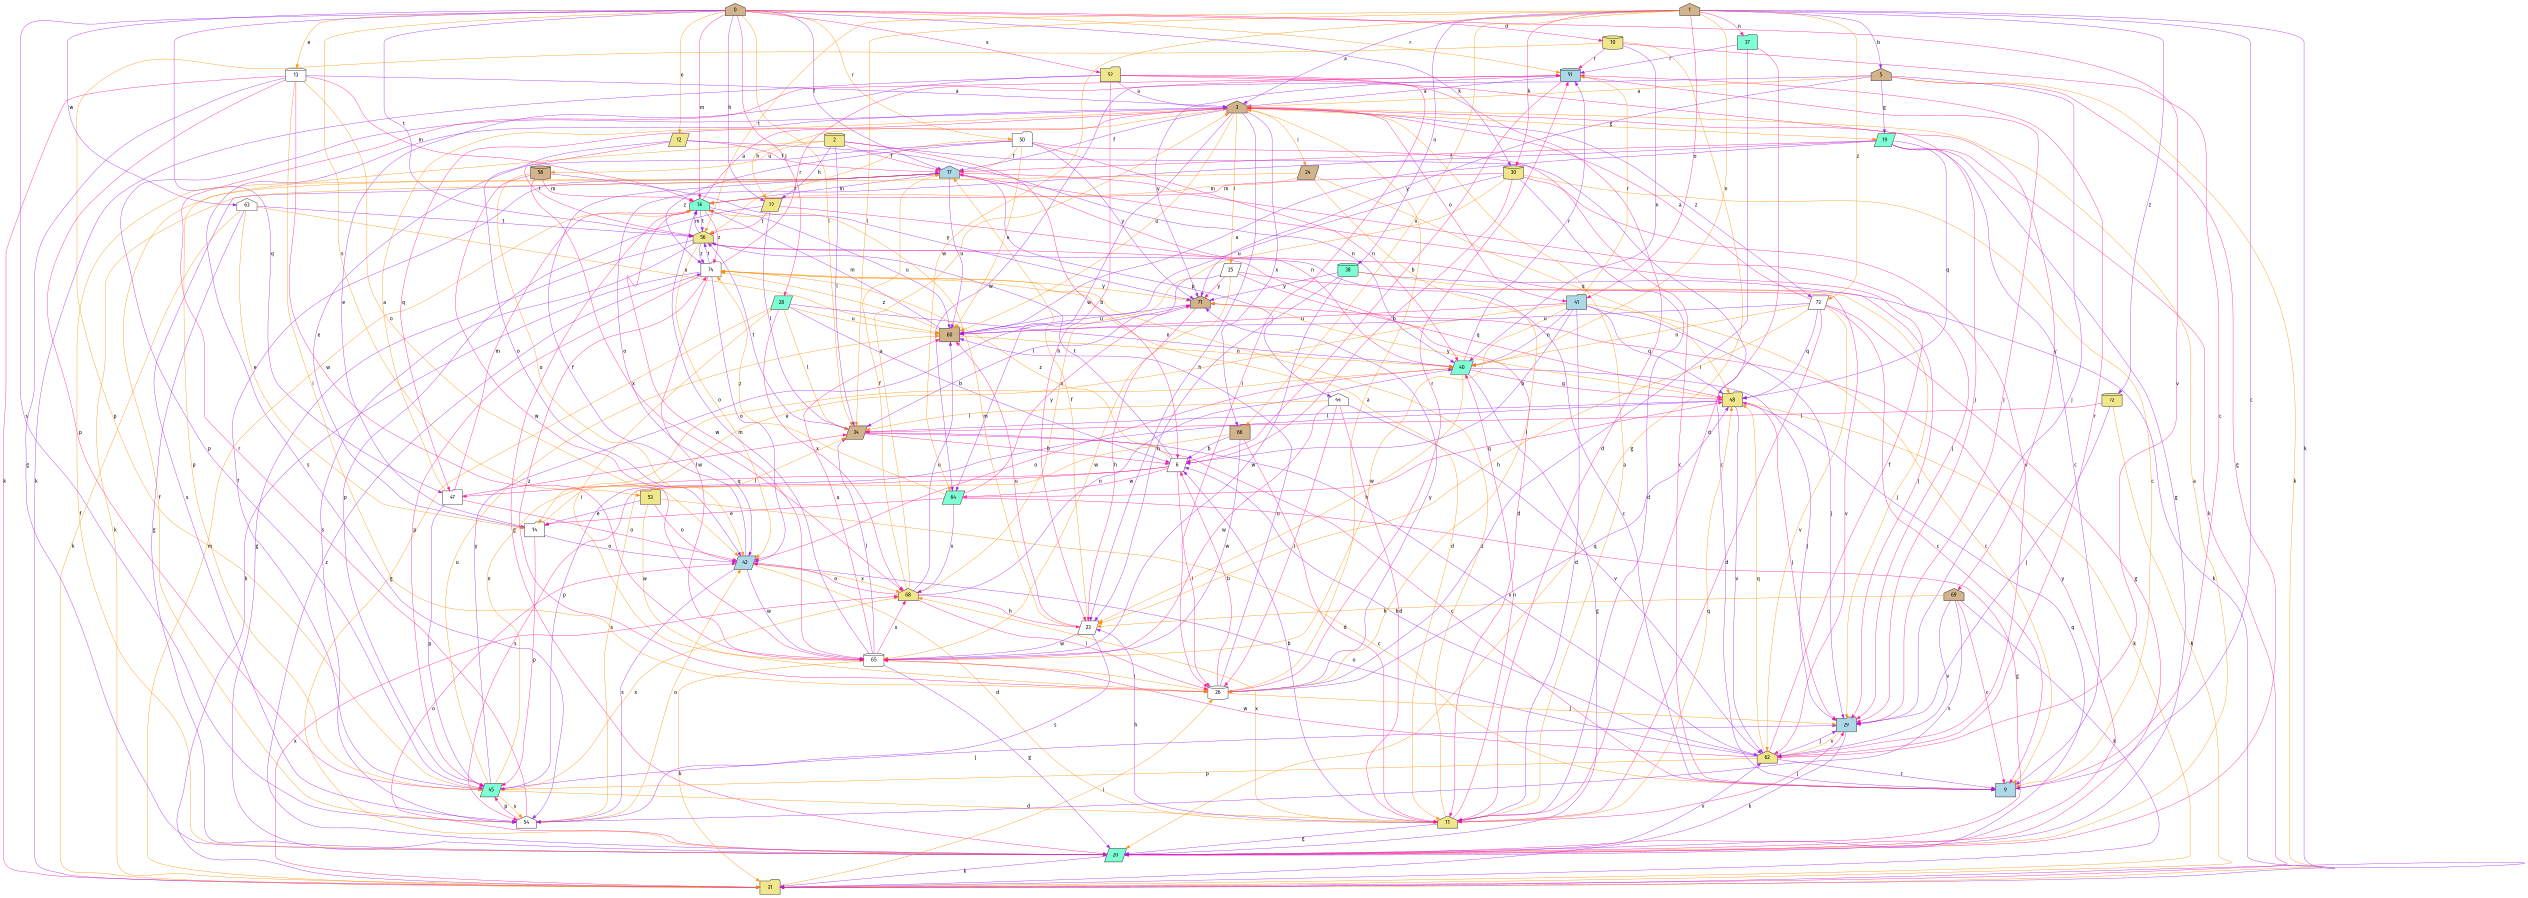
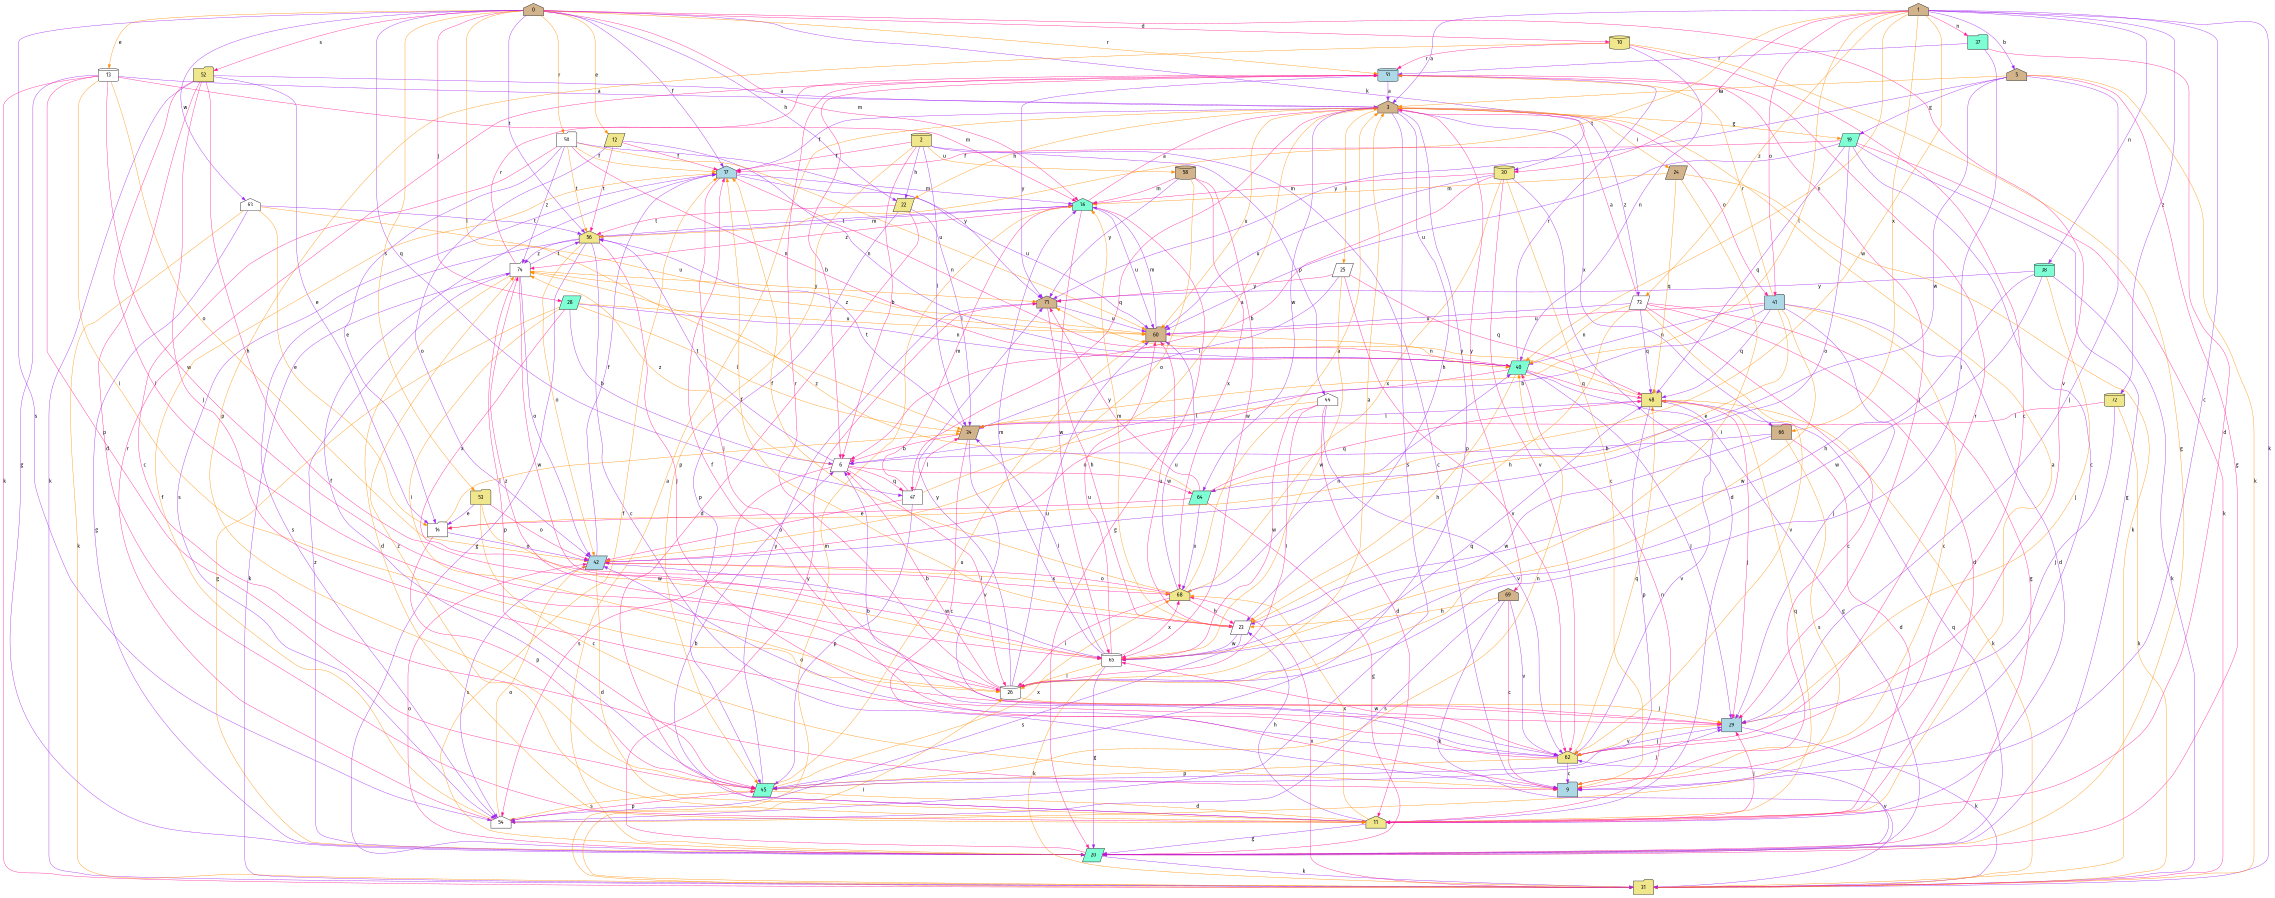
(1148, 280) -> (1201, 167)
